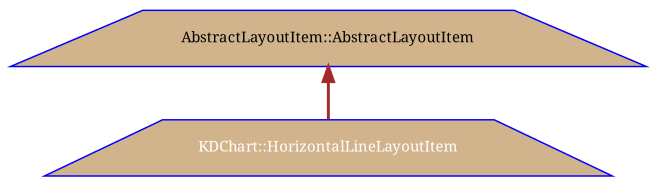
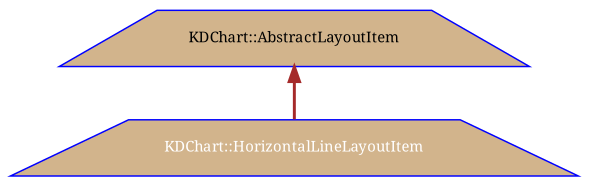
(328, 38) -> (294, 38)
